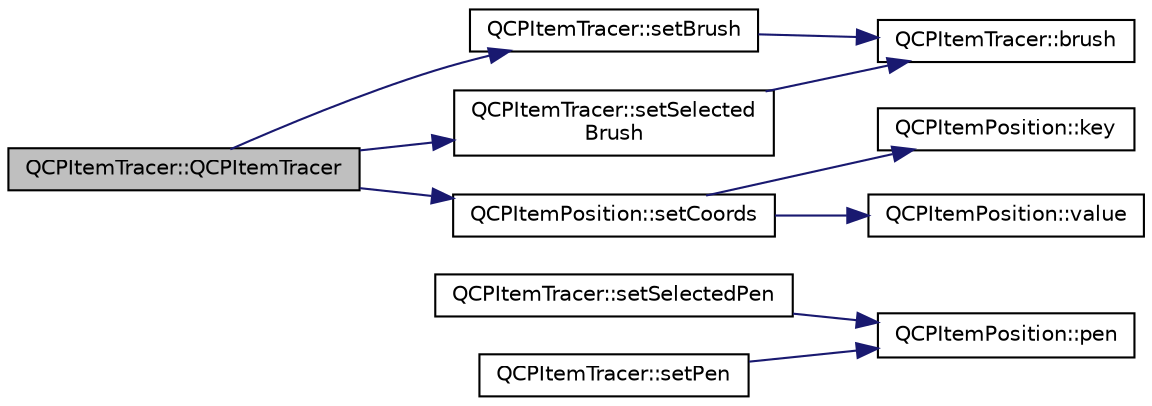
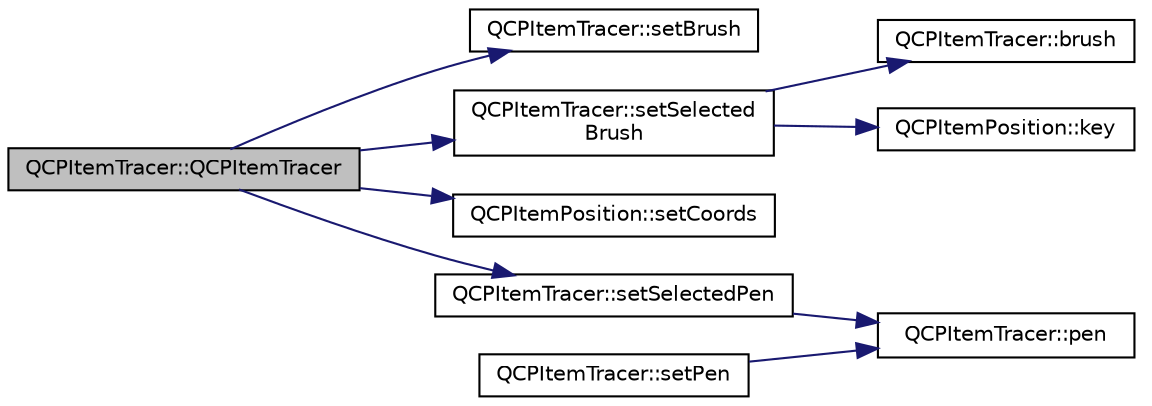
(807, 36) -> none
(799, 175) -> (815, 126)
(1006, 216) -> none
none -> (365, 234)
(1006, 335) -> (1006, 335)
